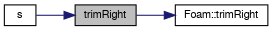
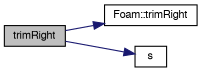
(50, 15) -> (95, 47)
